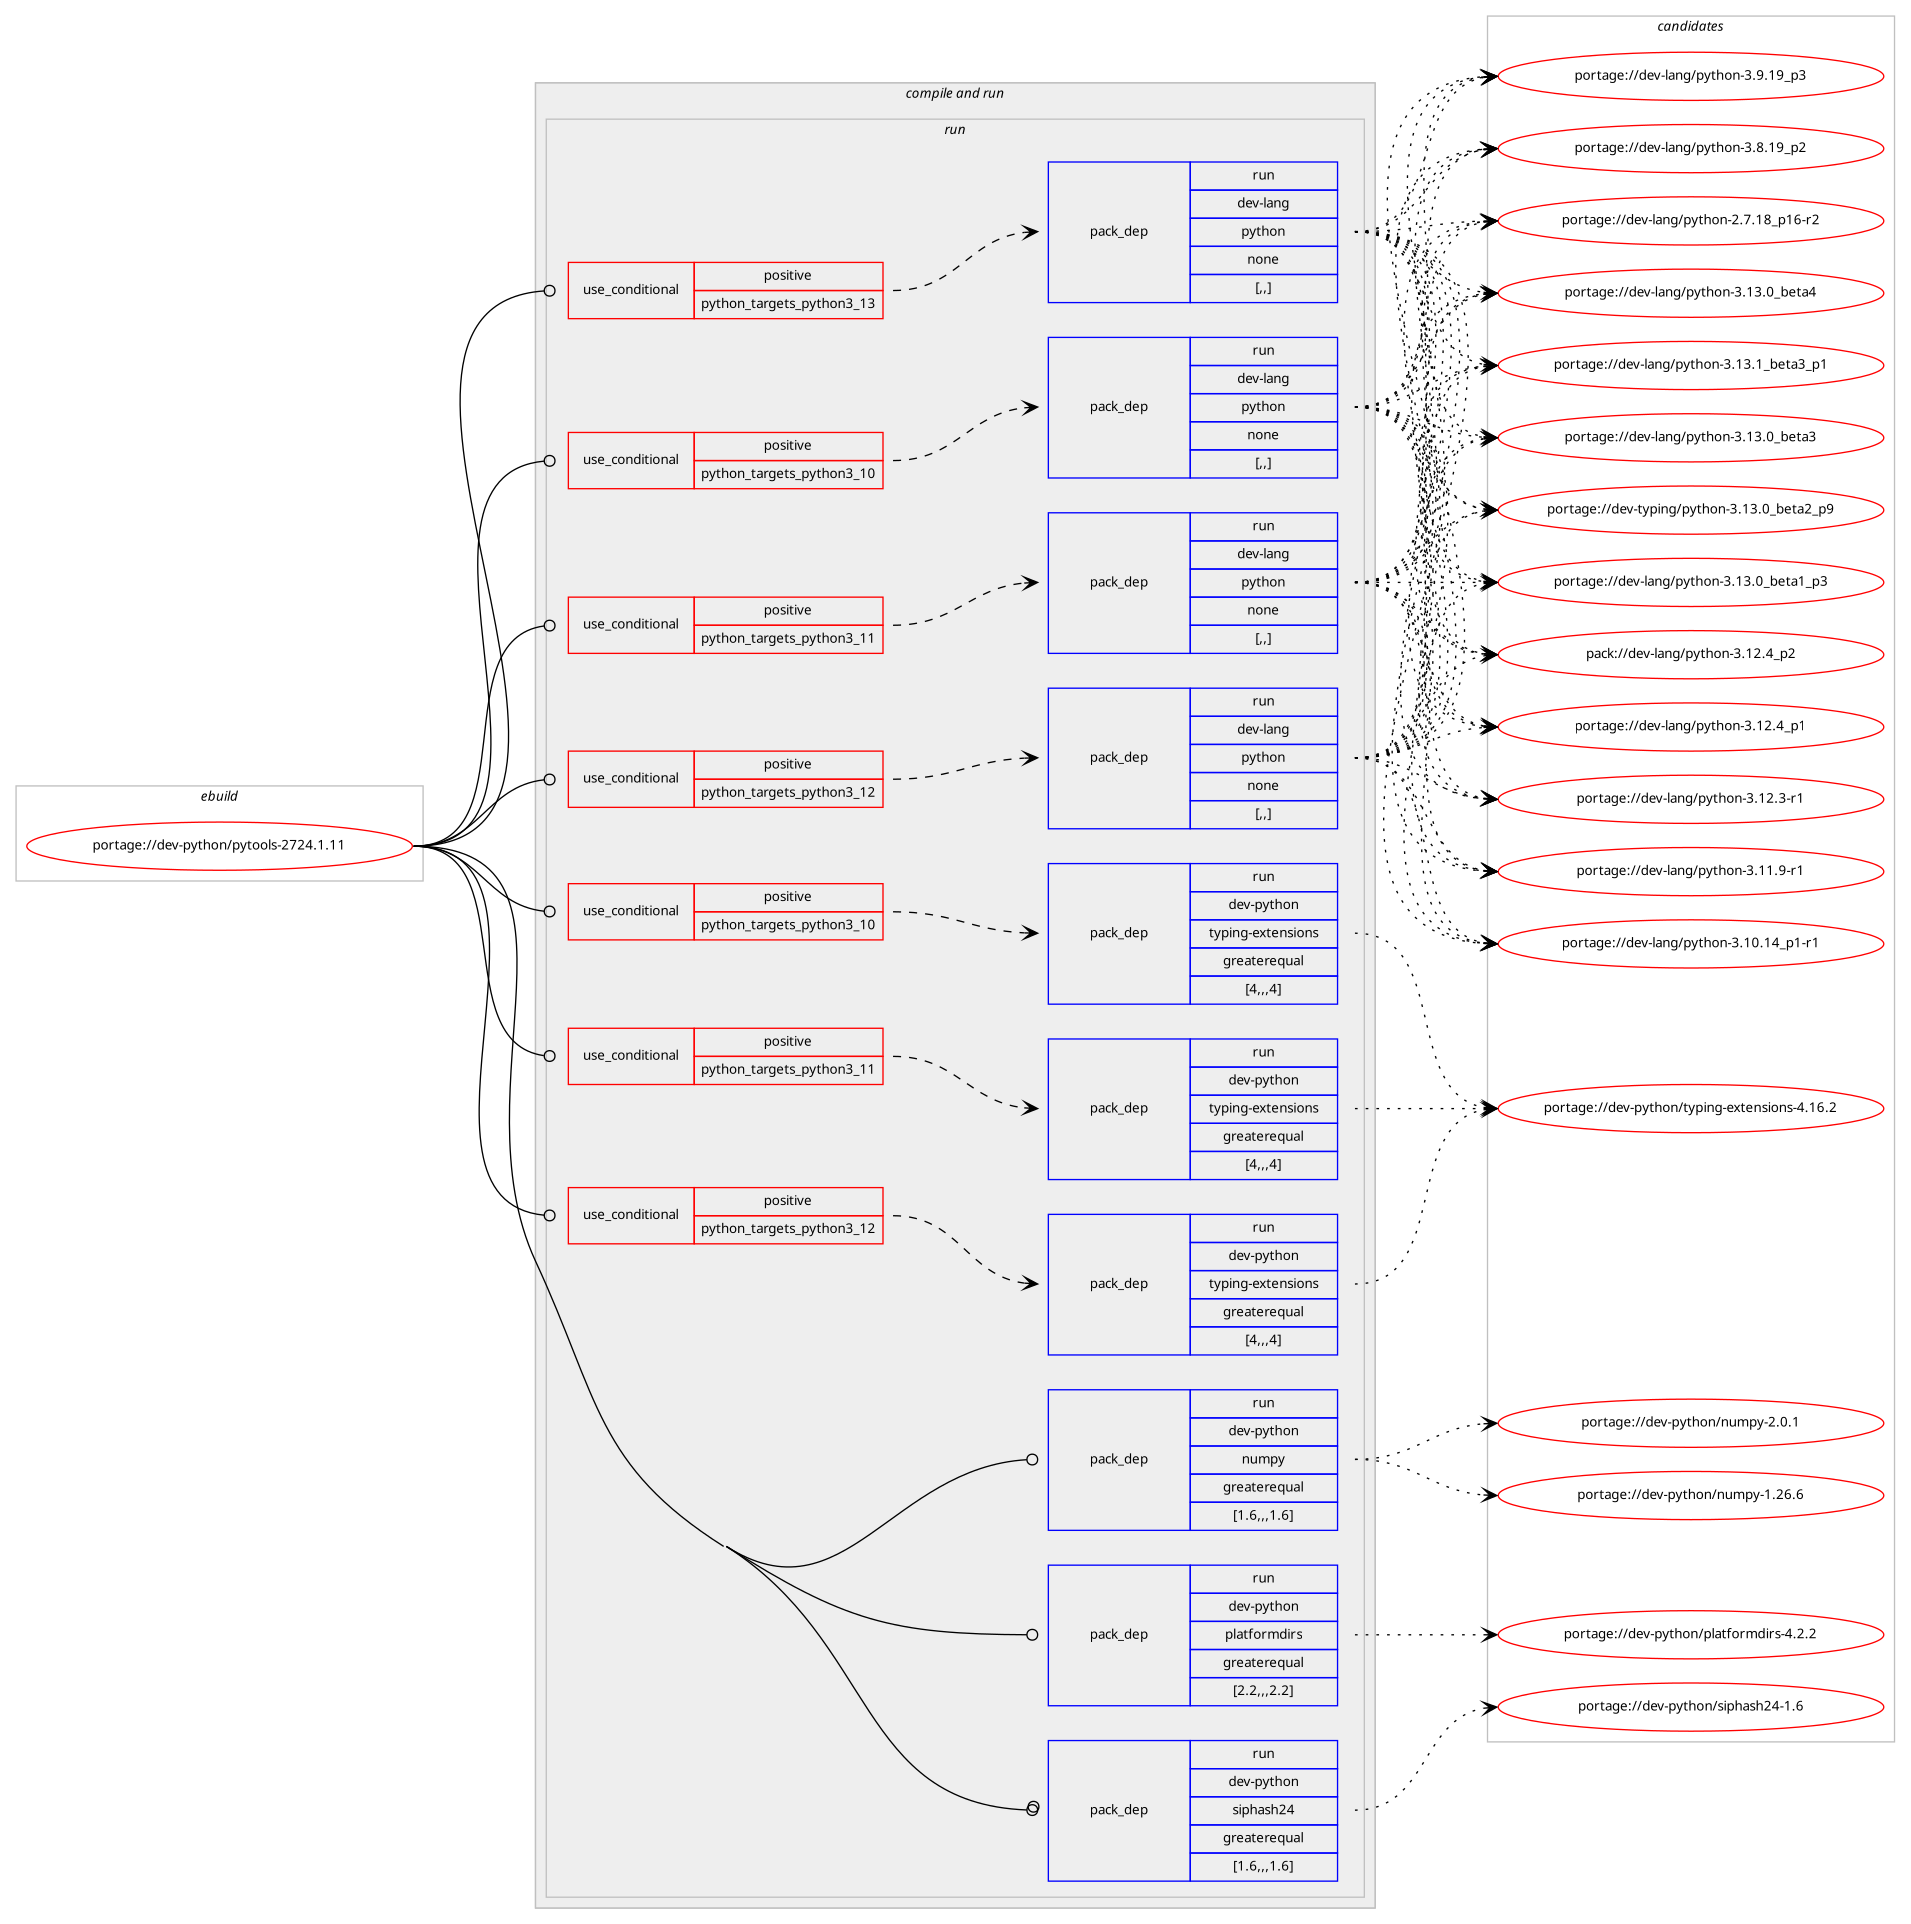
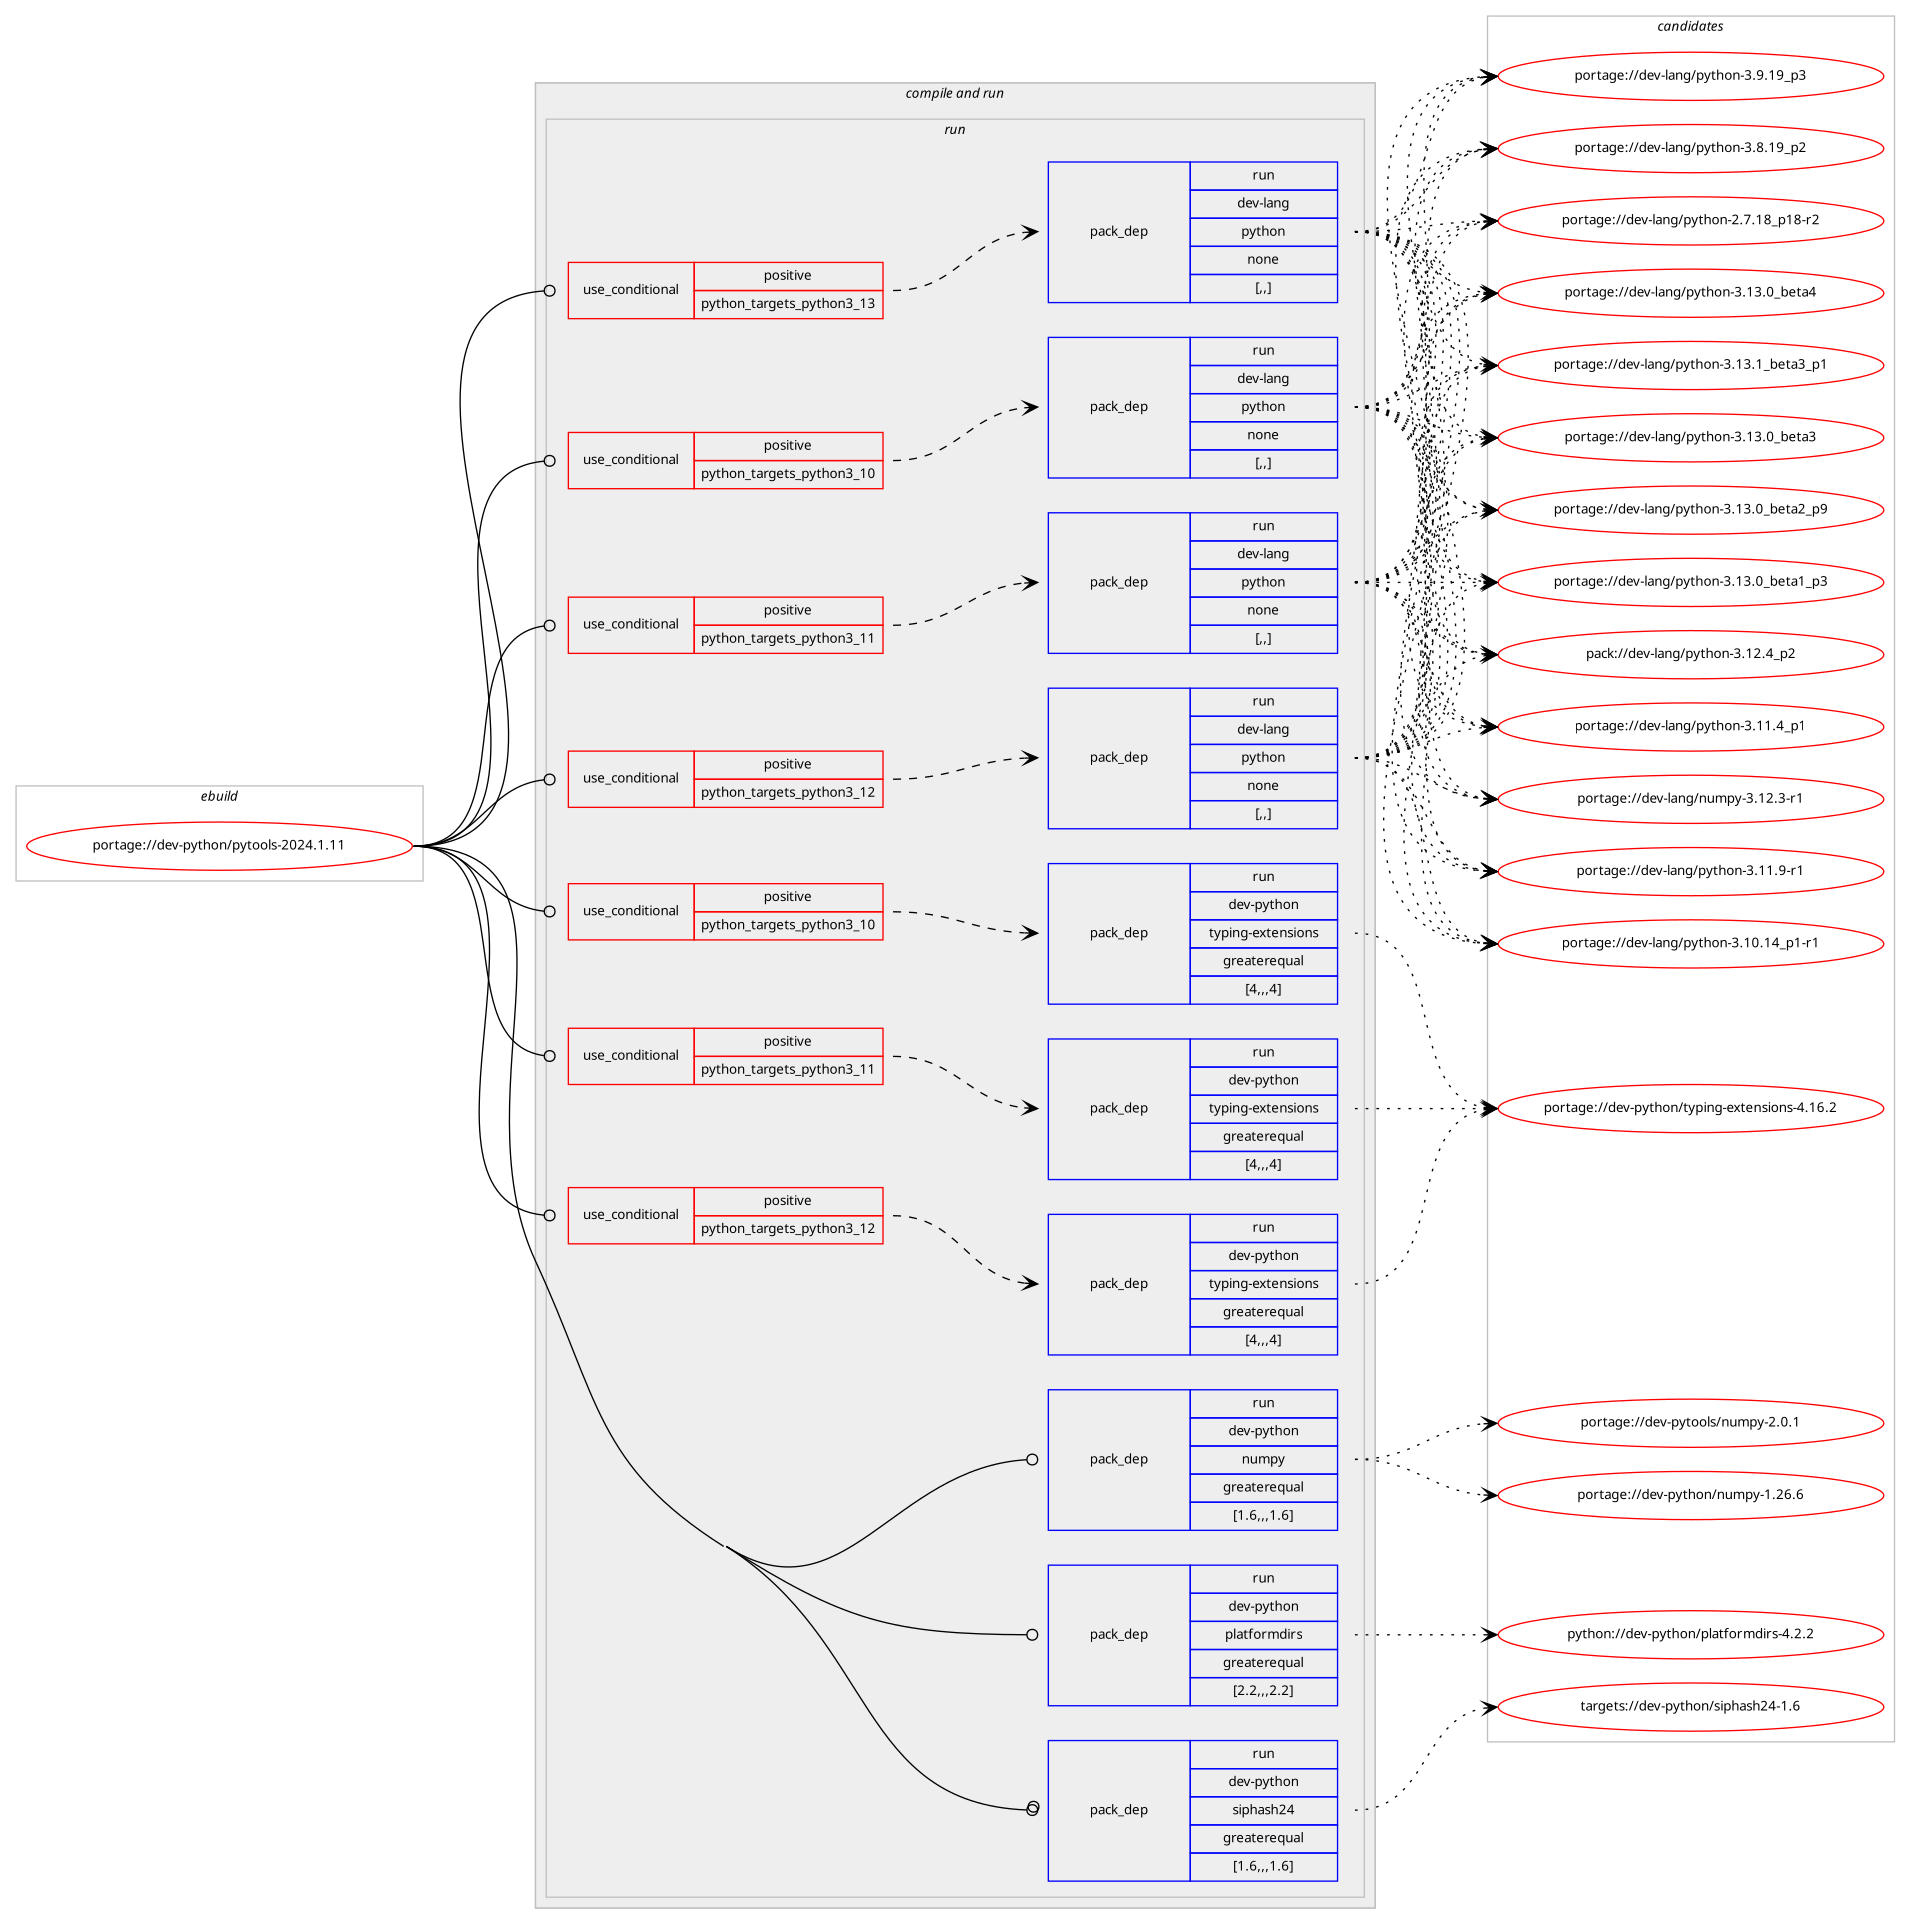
(1691, 221) -> (1691, 221)
(1691, 510) -> (1691, 510)
(1691, 727) -> (1691, 727)
(1691, 799) -> (1691, 799)
(220, 846) -> (220, 846)
(1691, 1423) -> (1691, 1423)
(1691, 1635) -> (1691, 1635)
(1691, 1707) -> (1691, 1707)
